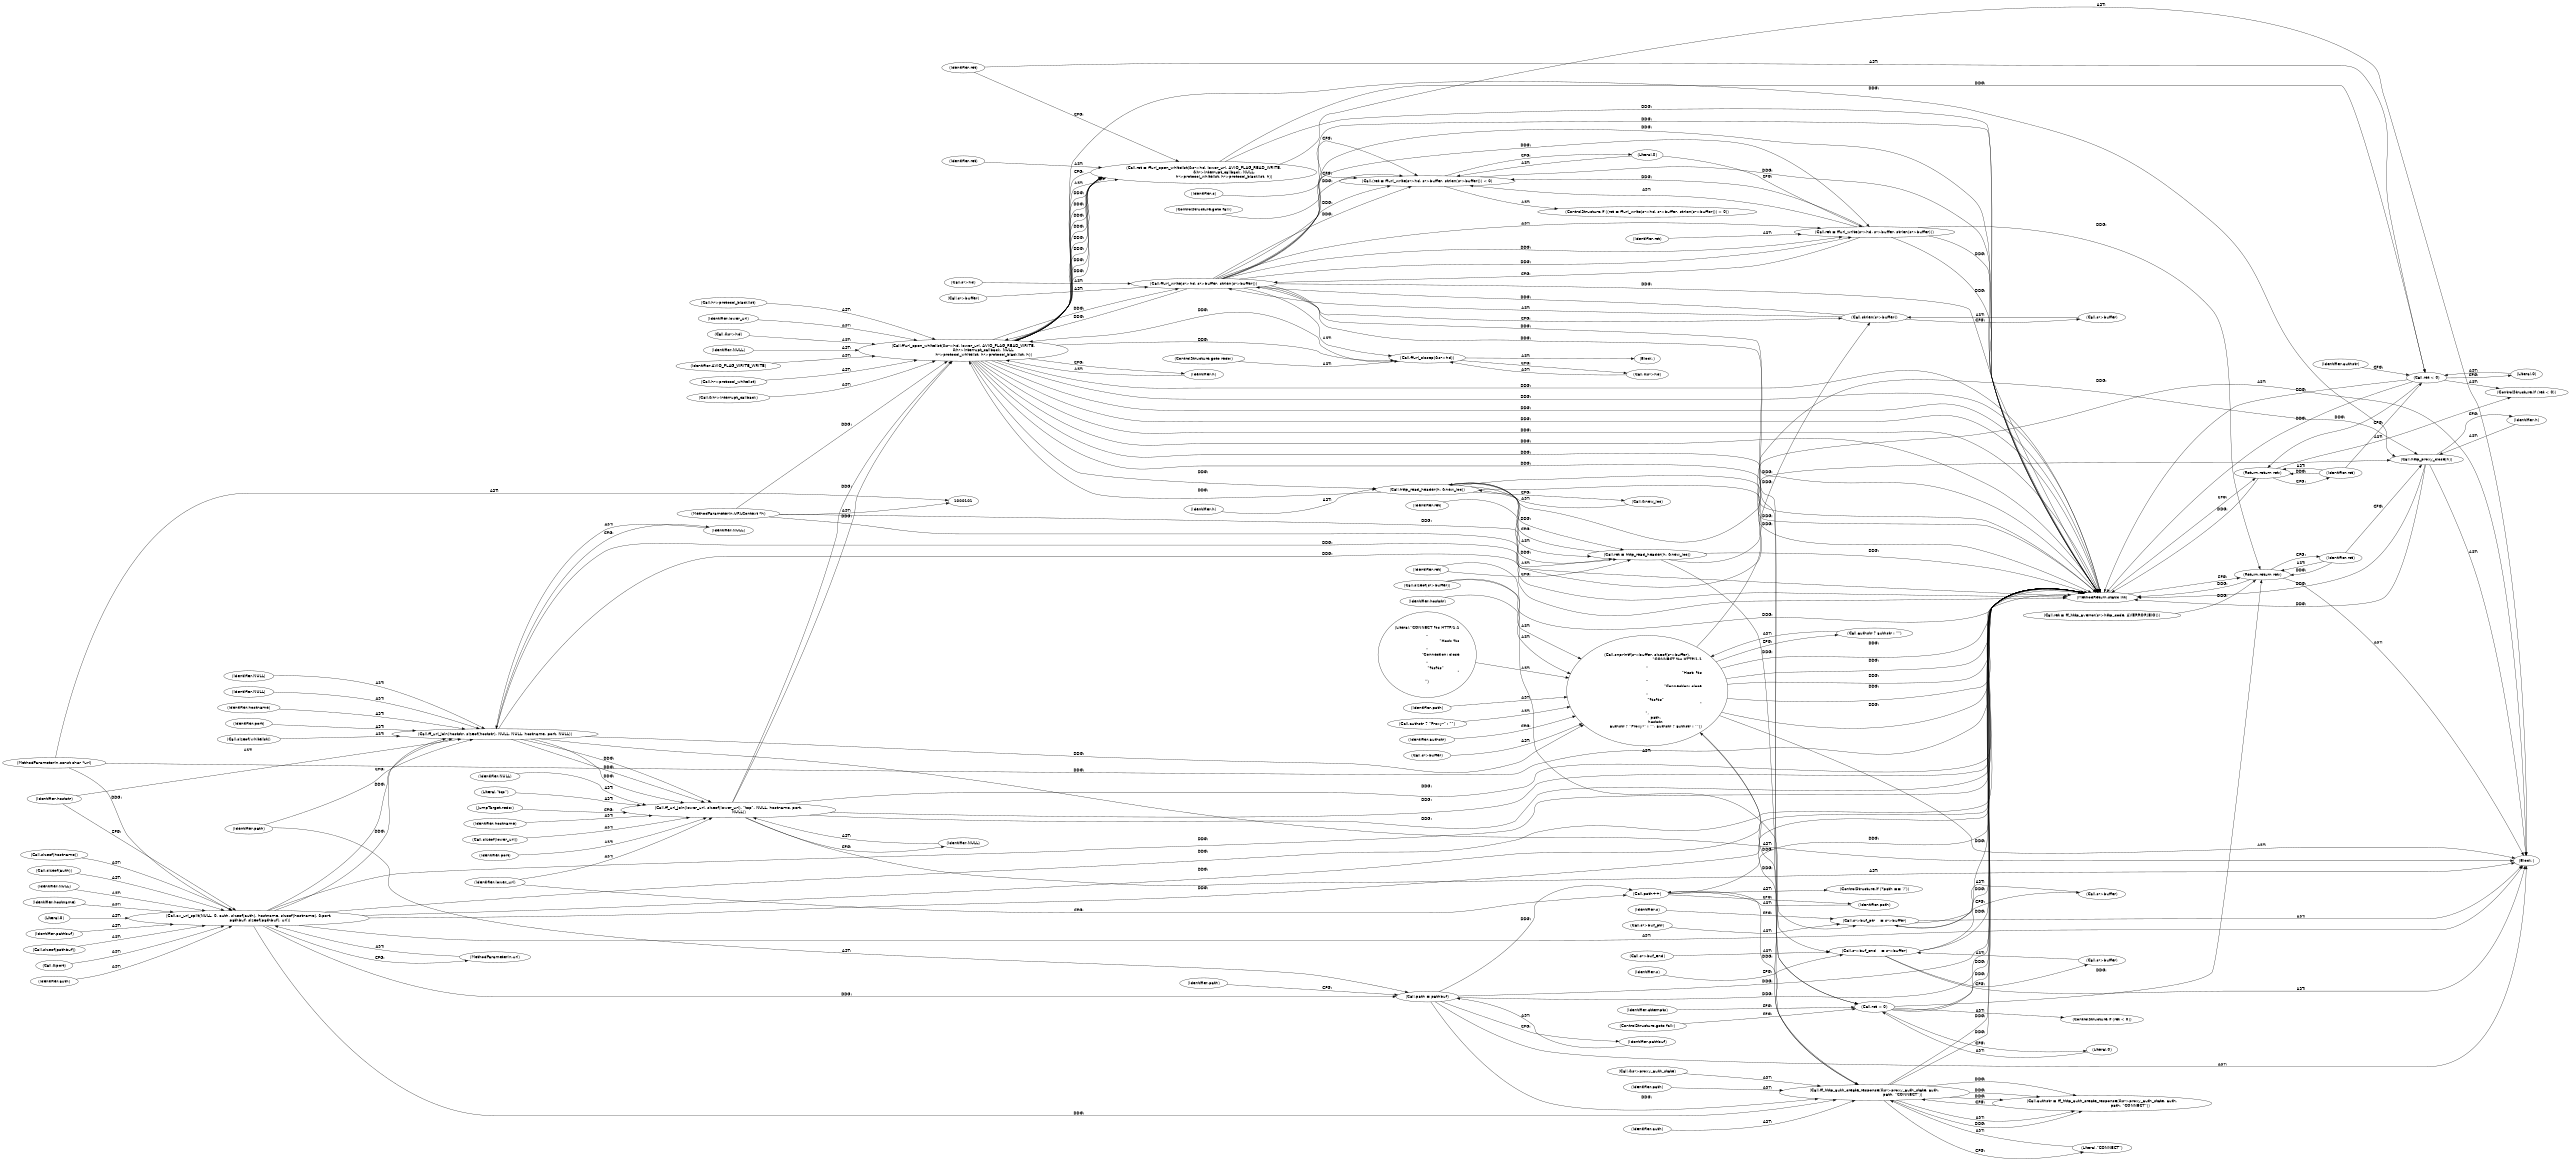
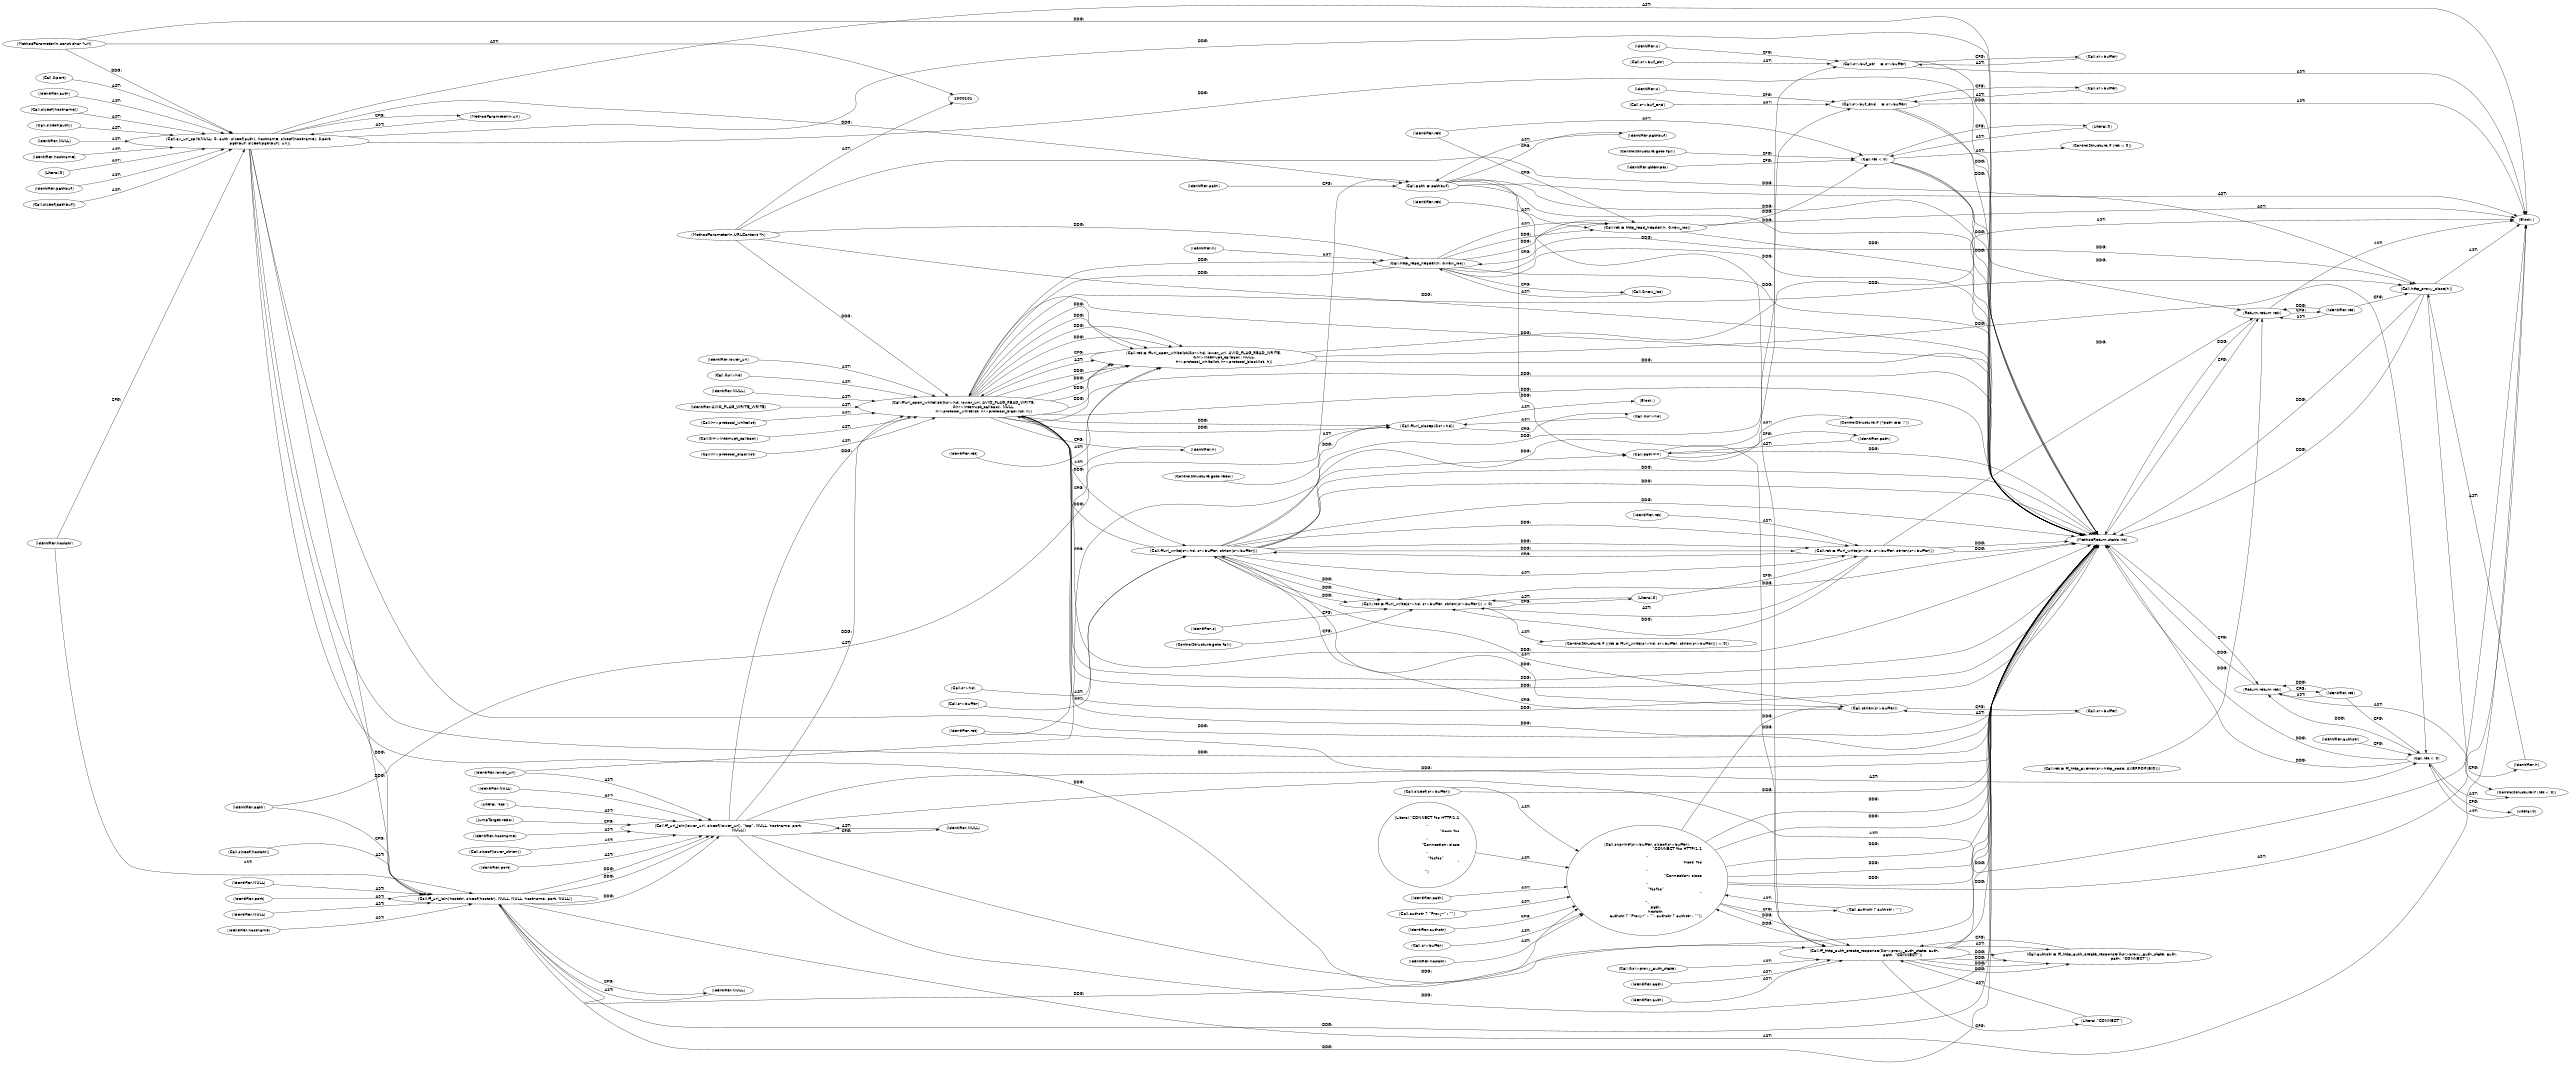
none -> (1091, 227)
(1328, 338) -> (1328, 445)
(249, 739) -> (249, 852)
(495, 840) -> (495, 852)
